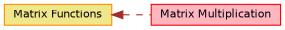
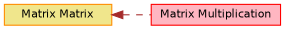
(58, 15) -> (58, 15)
